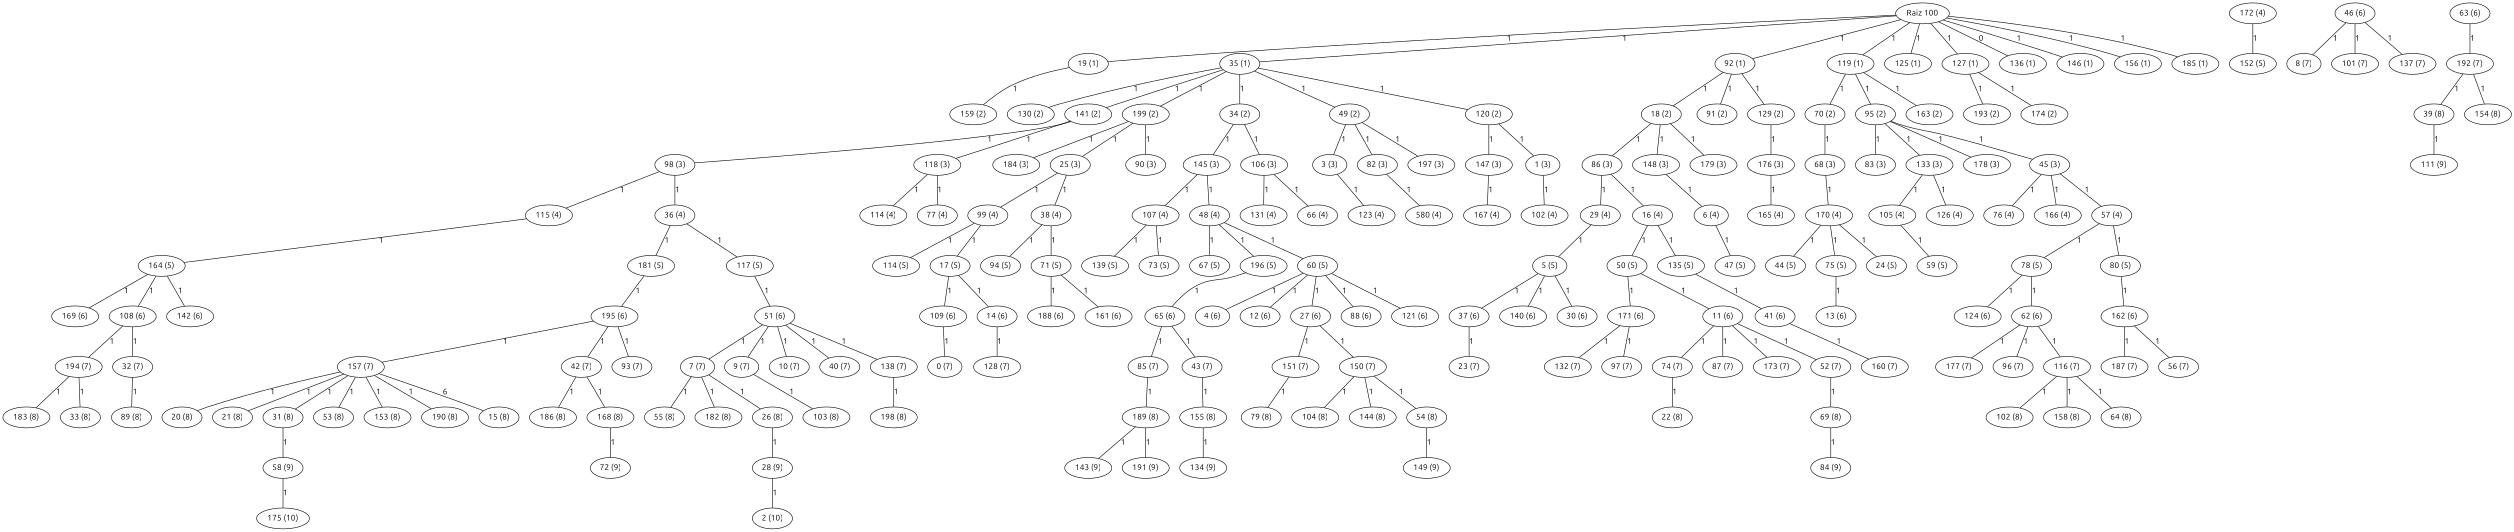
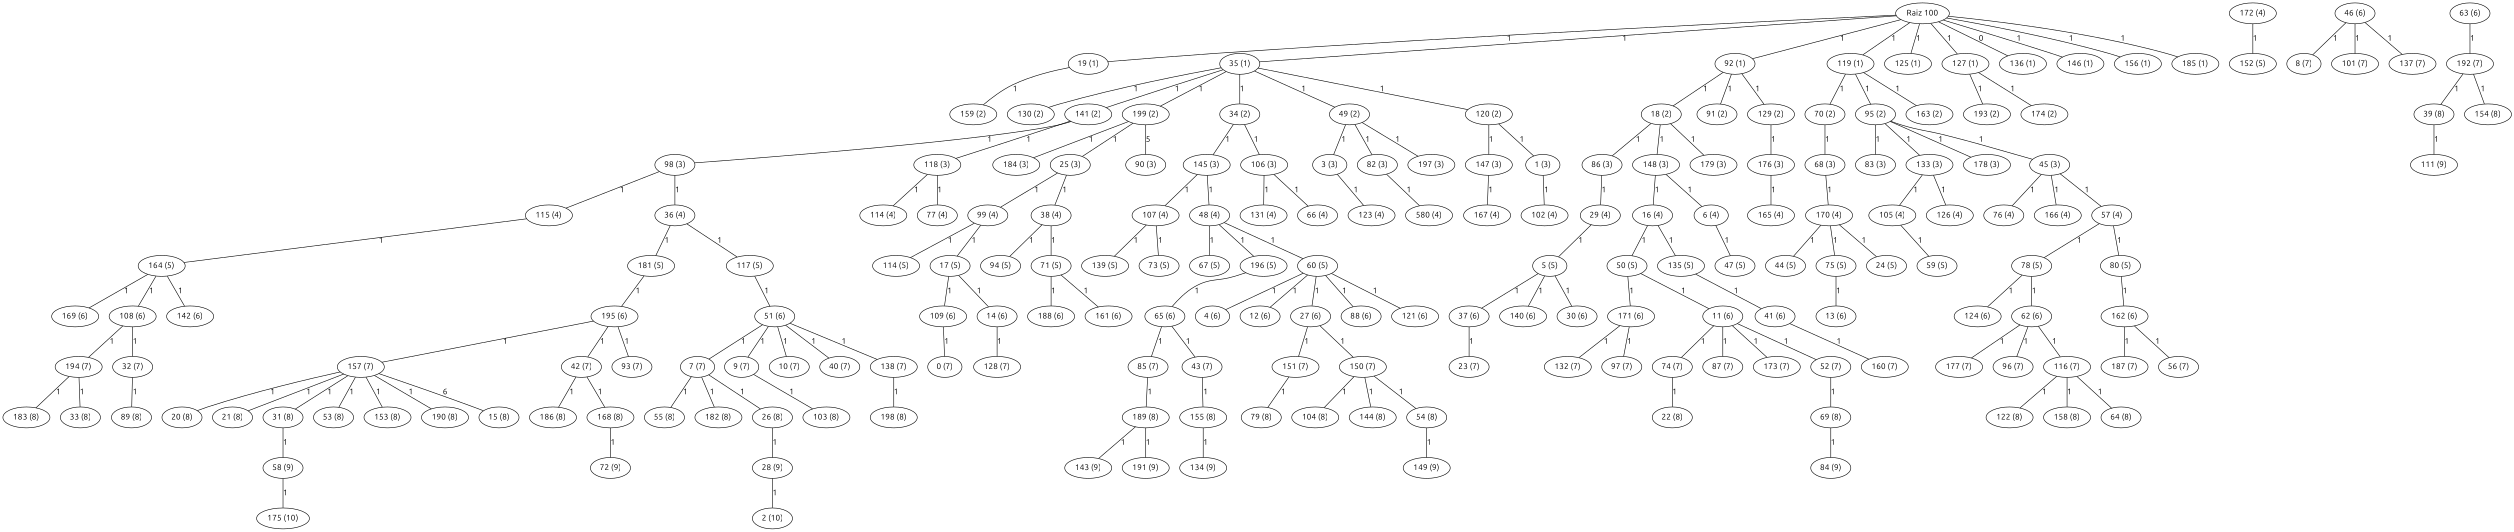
(1148, 140) -> (1148, 140)
(1627, 190) -> (1654, 190)
(2010, 417) -> (2010, 417)
